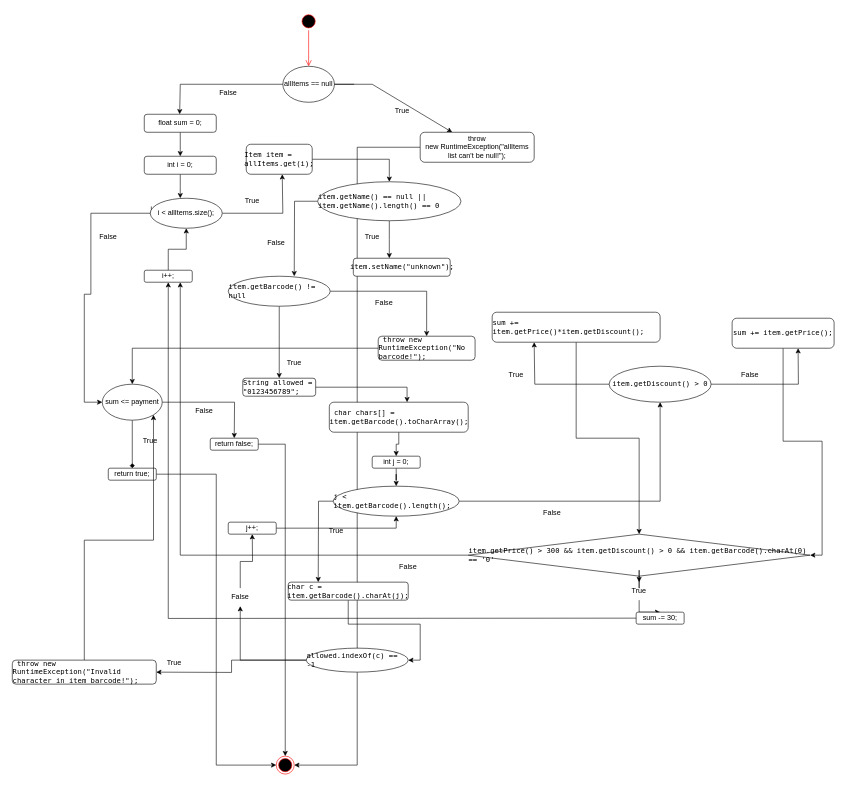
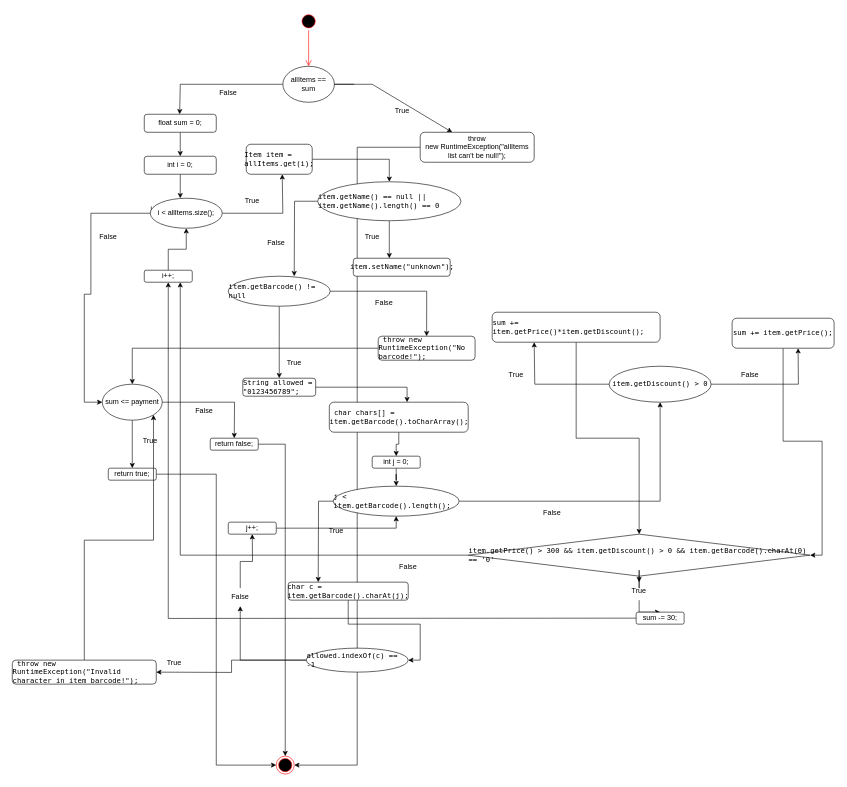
(309, 84) -> (309, 84)
(132, 462) -> (132, 462)
